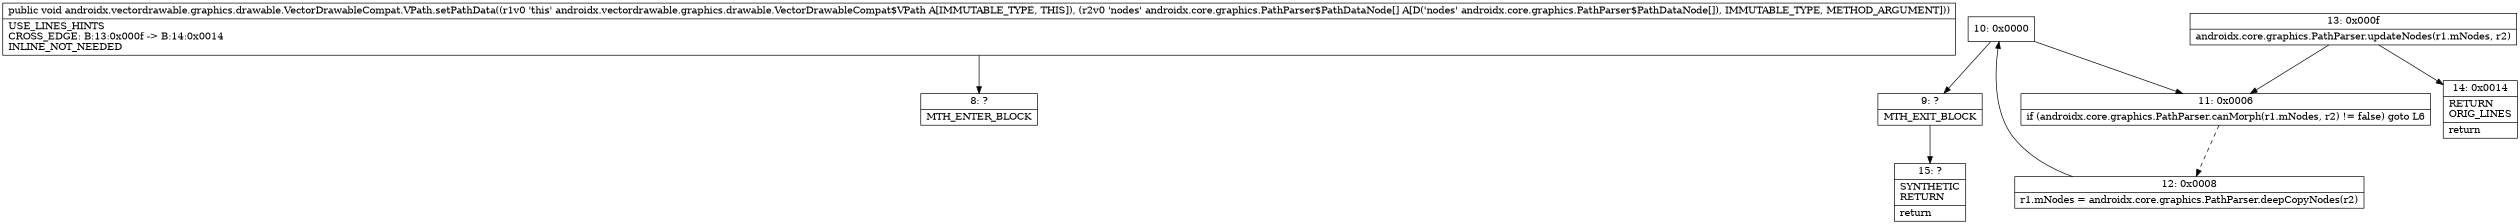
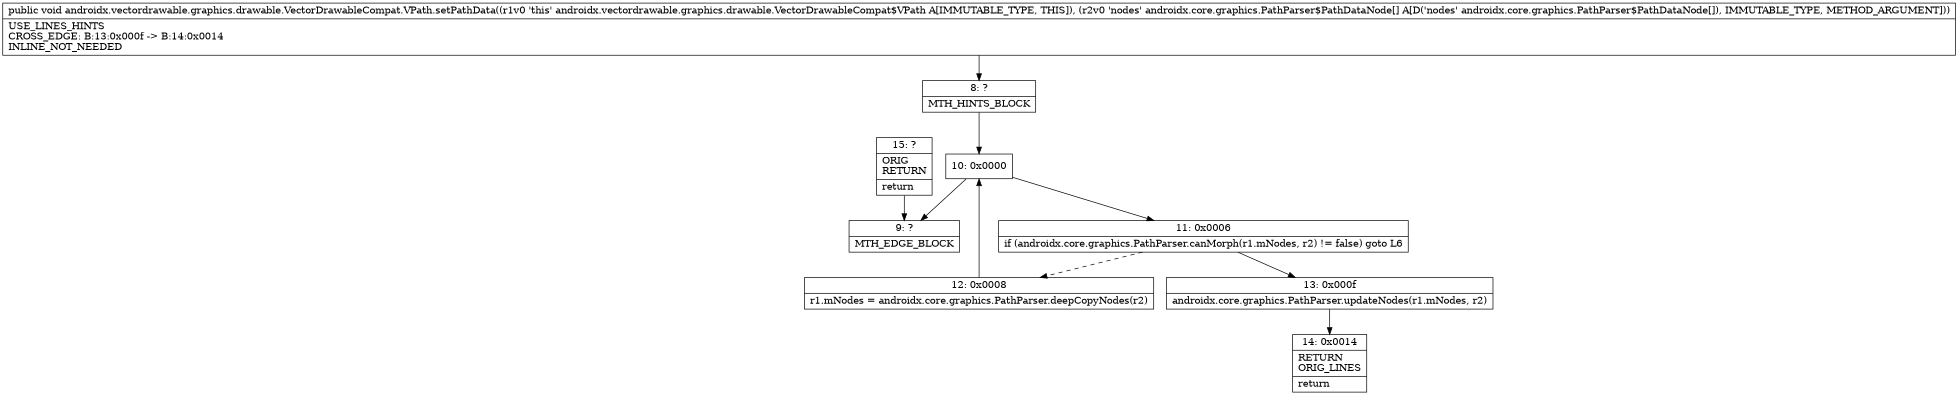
(2293, 67) -> (1263, 263)
(979, 117) -> (979, 104)
(1930, 117) -> (904, 244)
none -> (979, 130)
(1930, 141) -> (904, 204)
(1930, 187) -> (895, 161)
